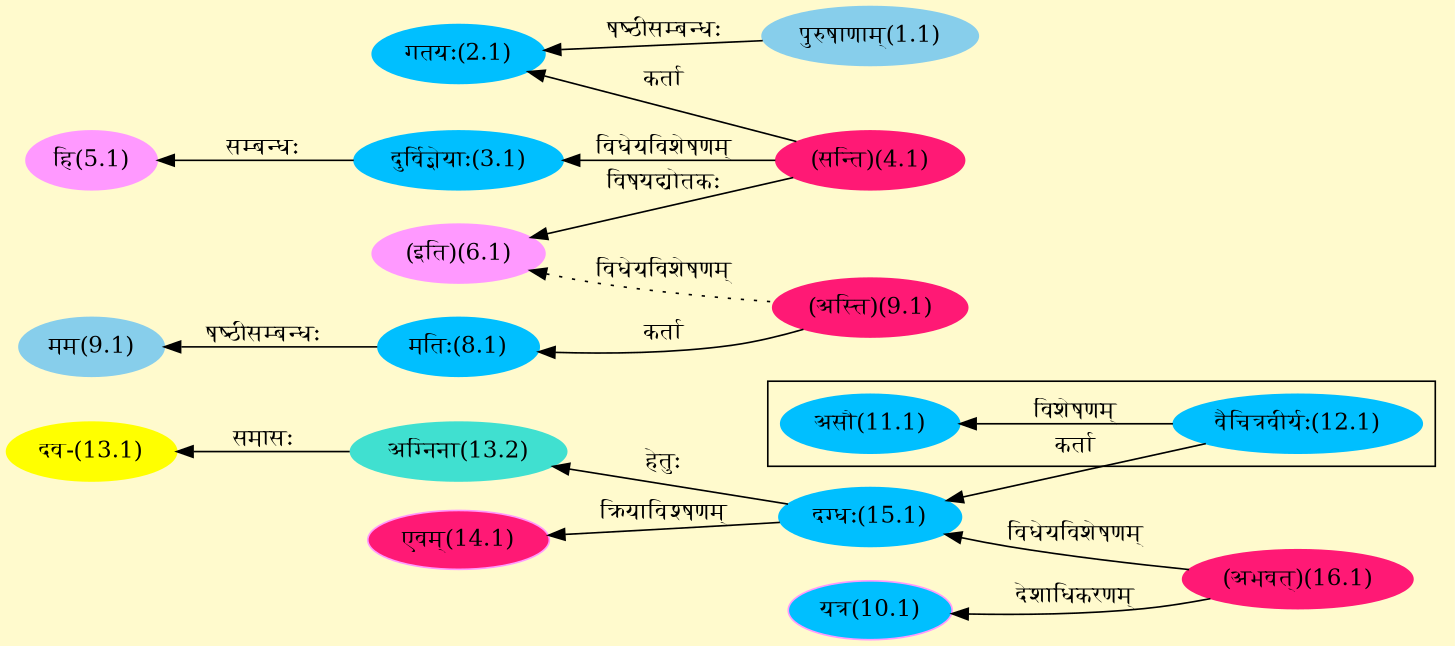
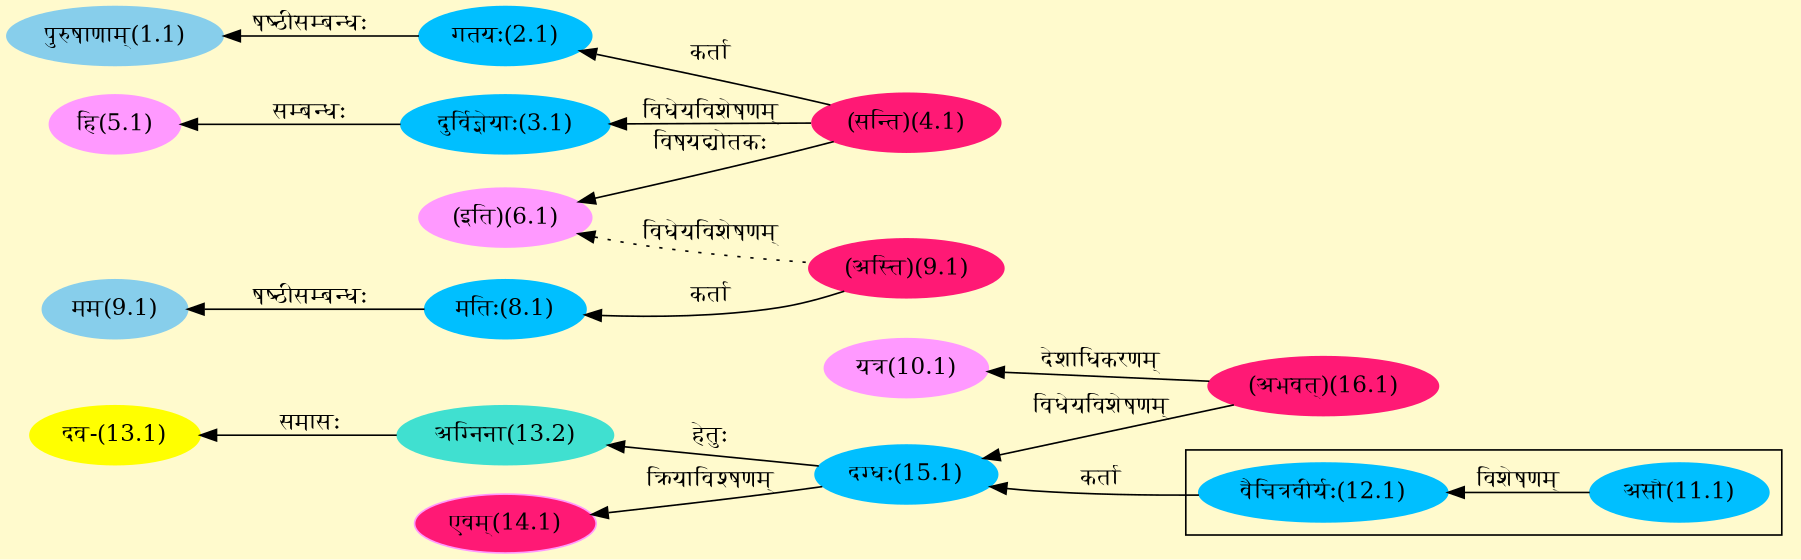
(662, 45) -> (330, 36)
(1075, 424) -> (1527, 492)
(870, 610) -> (906, 368)
